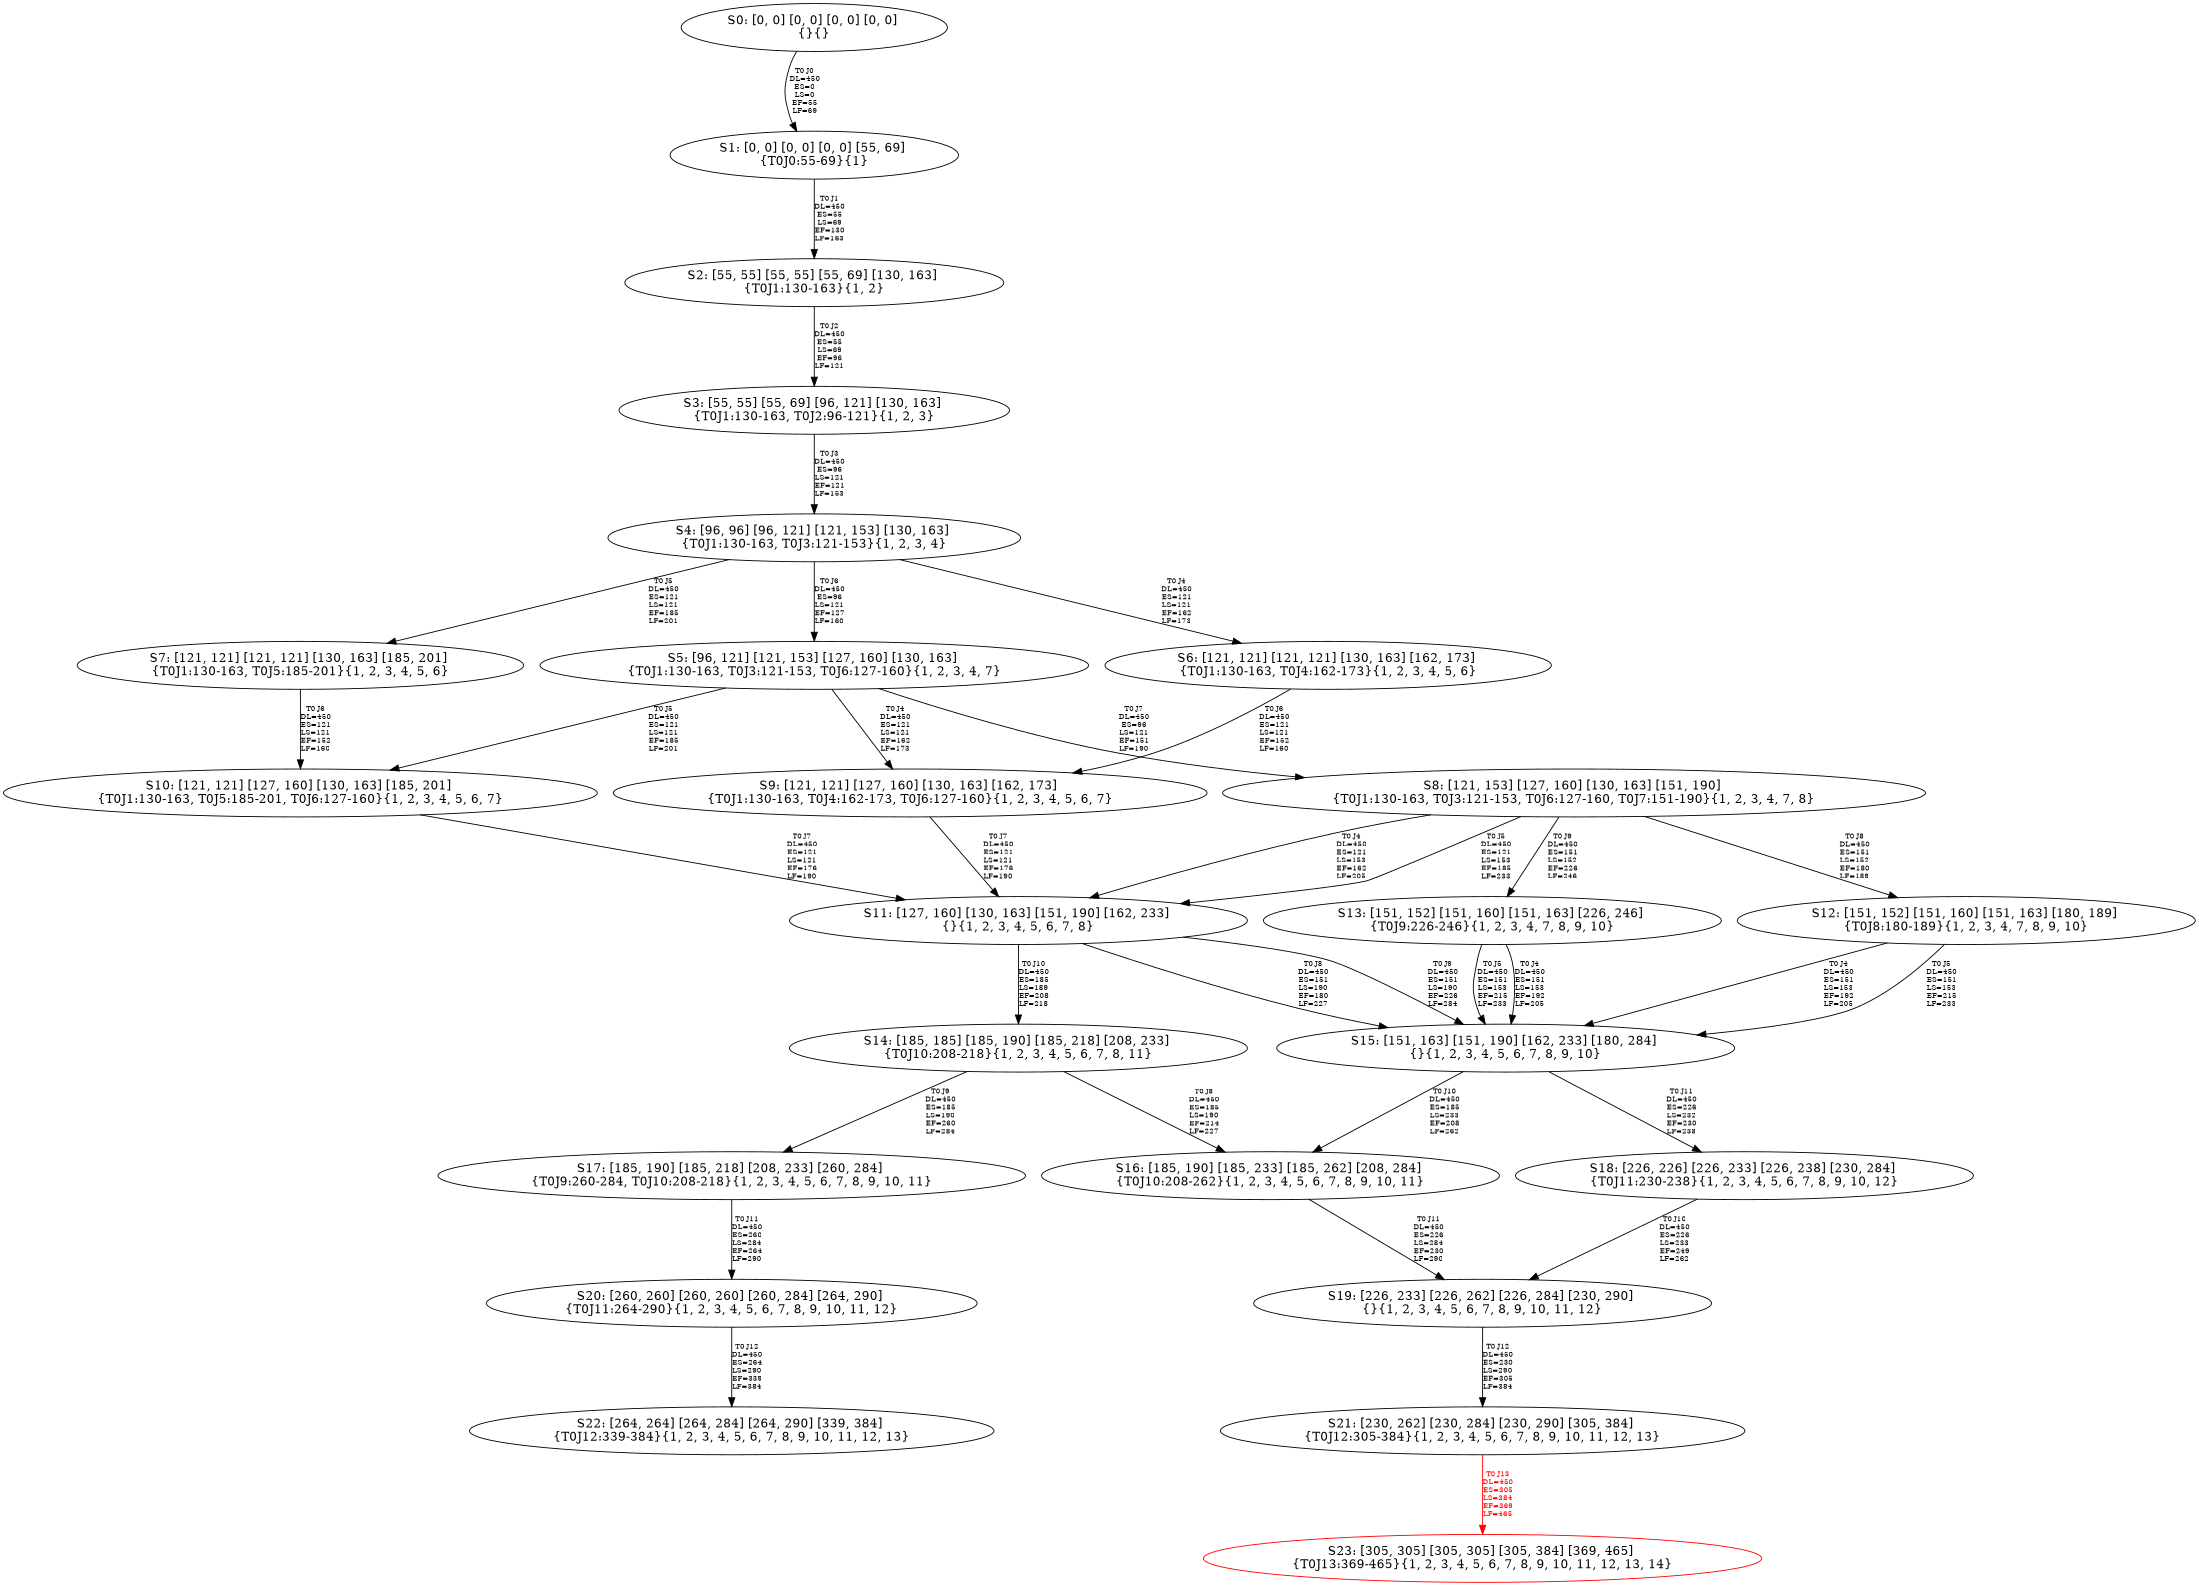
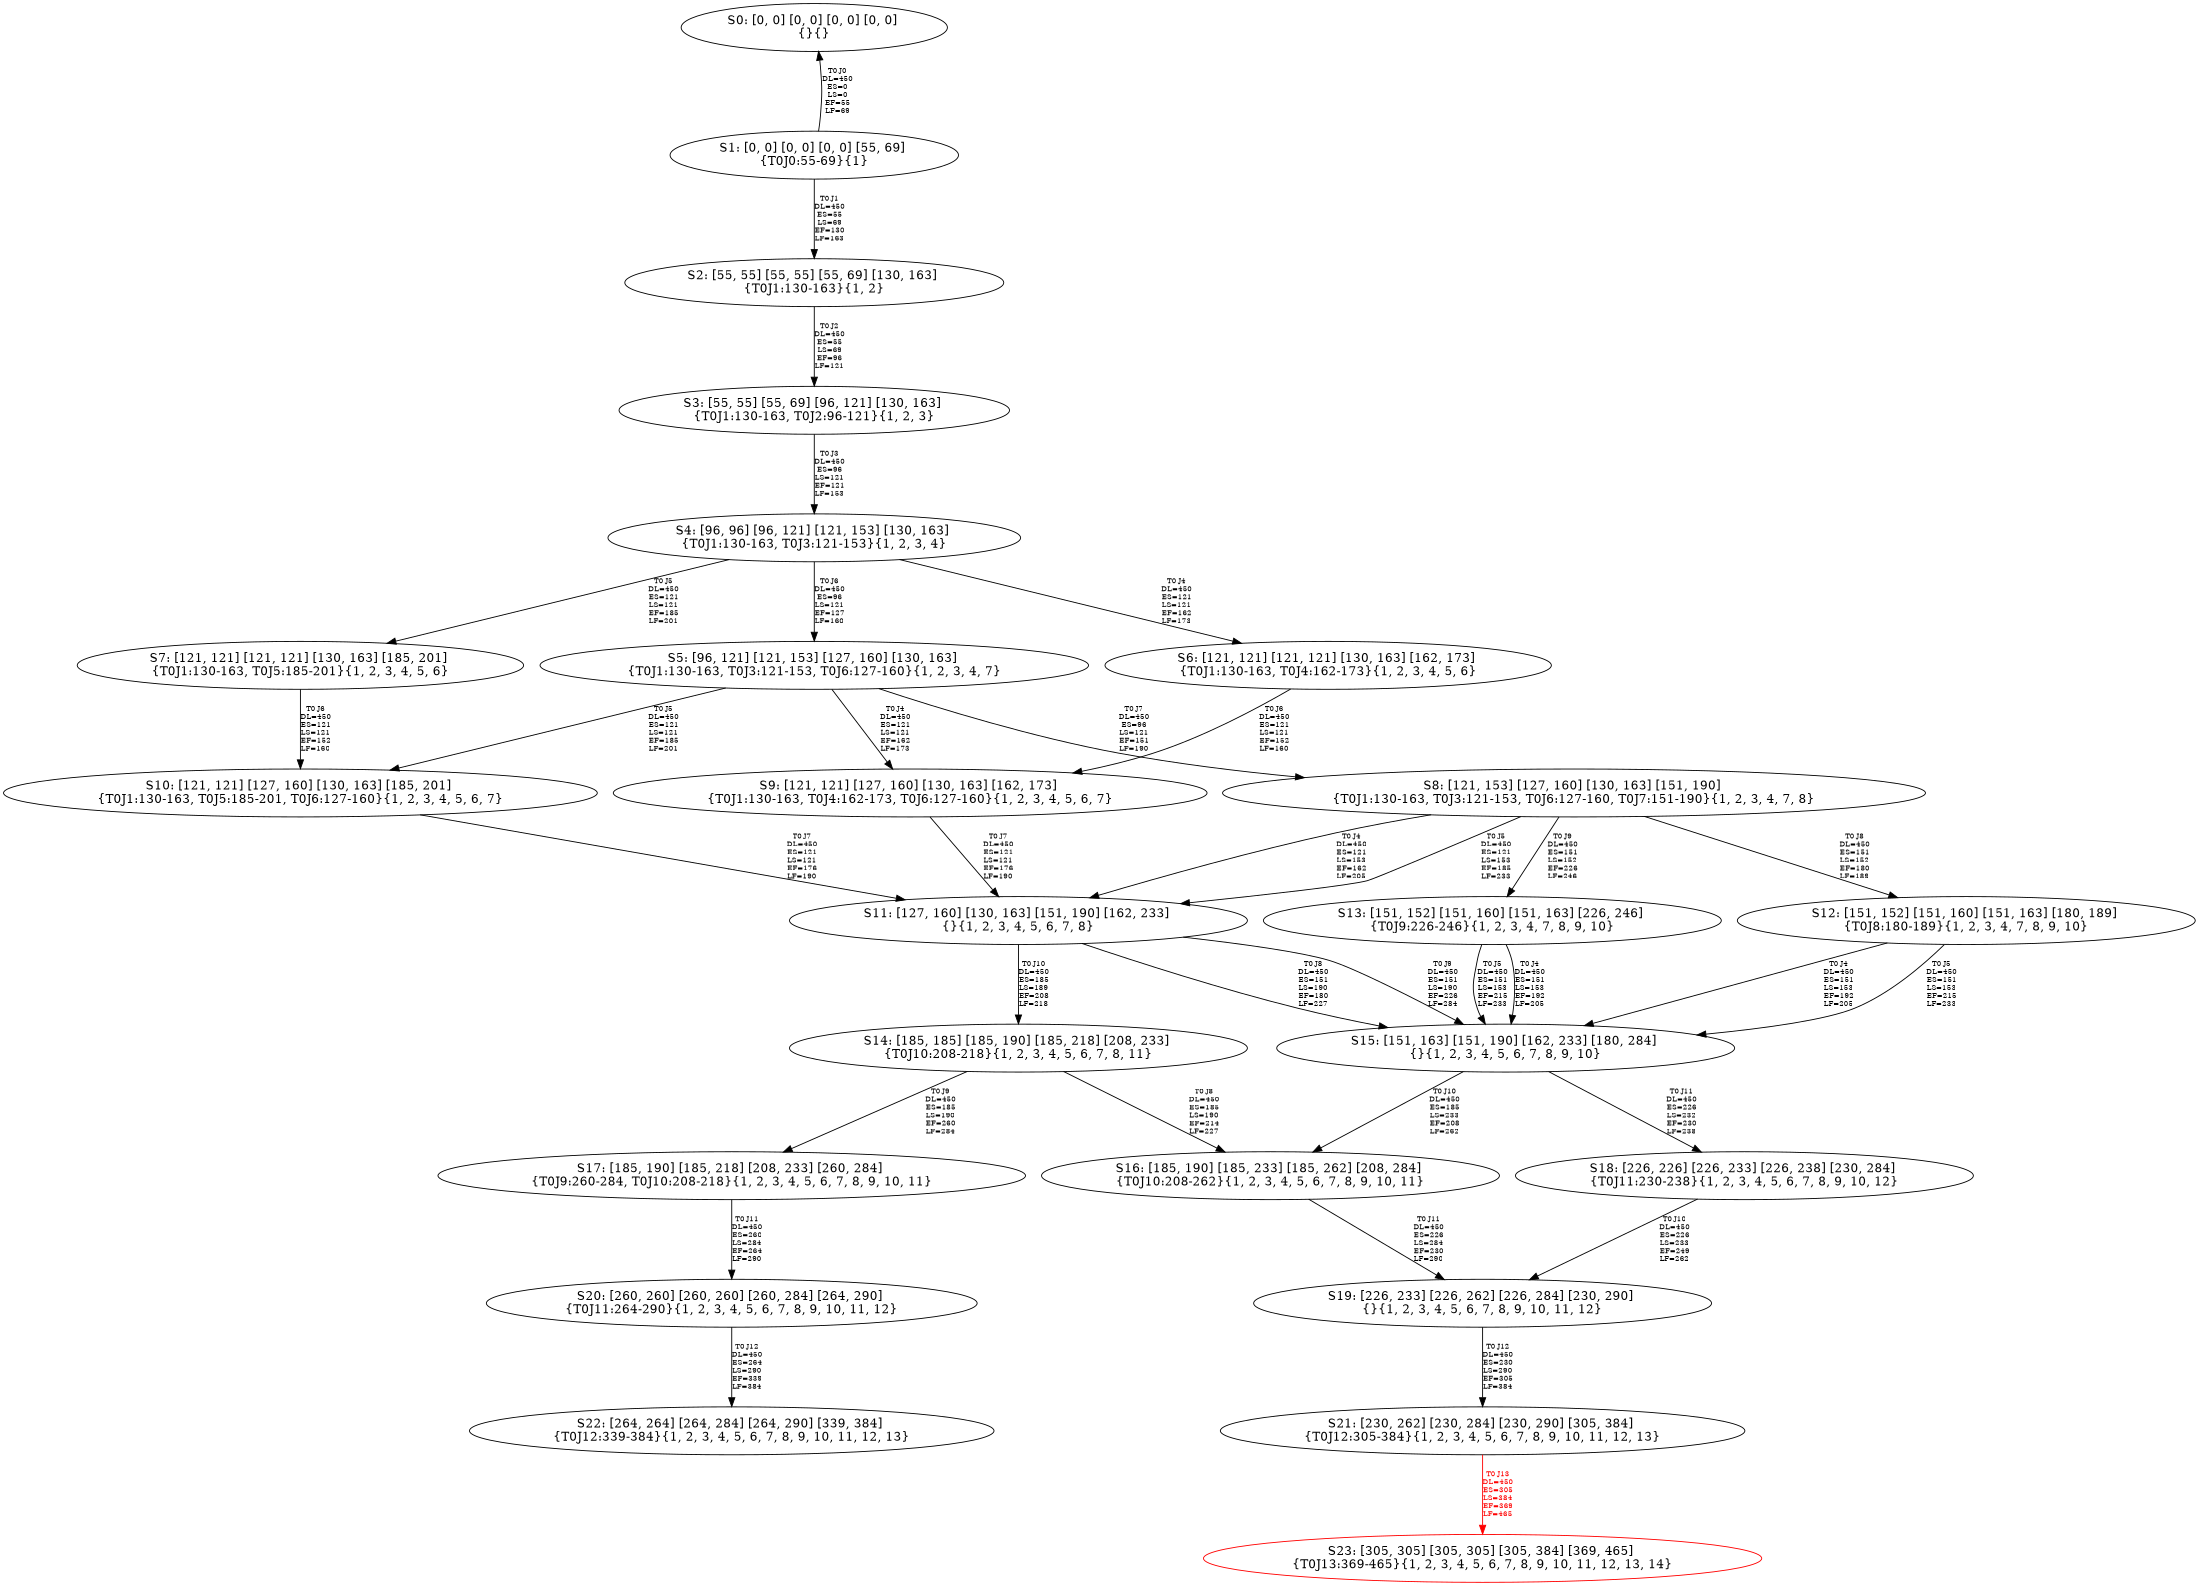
(785, 87) -> (822, 96)
